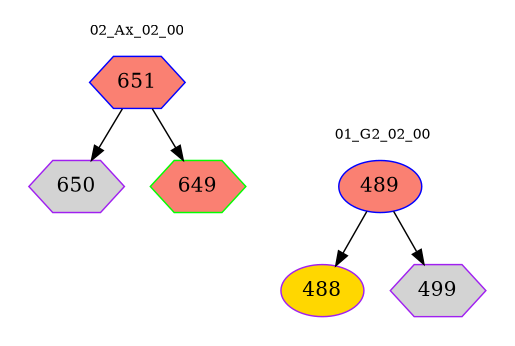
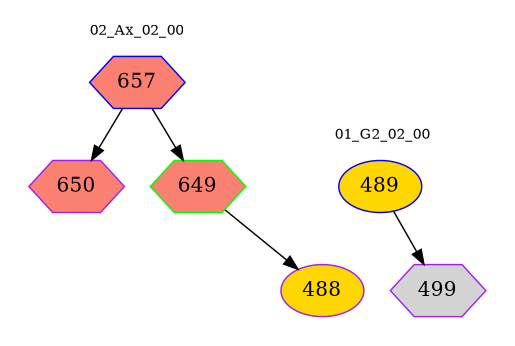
(137, 82) -> (137, 82)
(77, 187) -> (77, 187)
(380, 187) -> (380, 187)
(355, 232) -> (256, 235)
